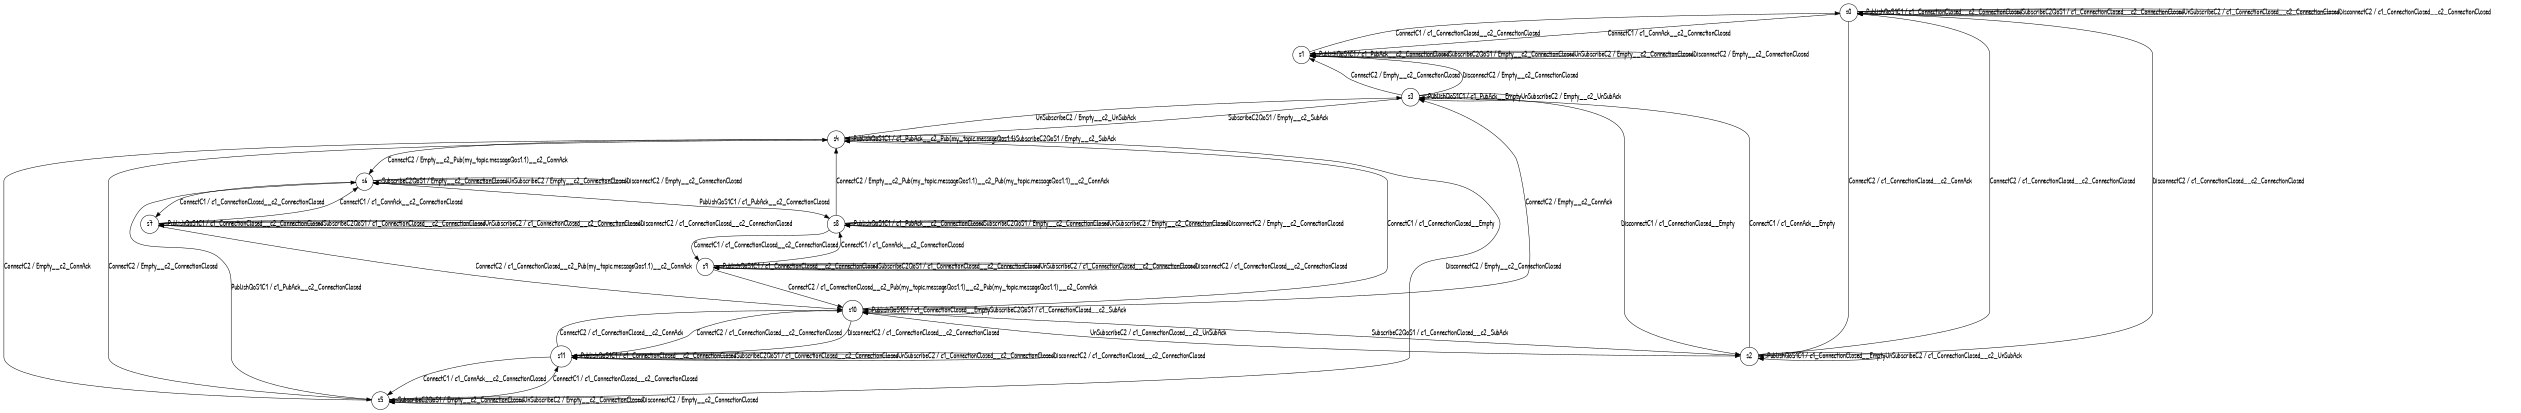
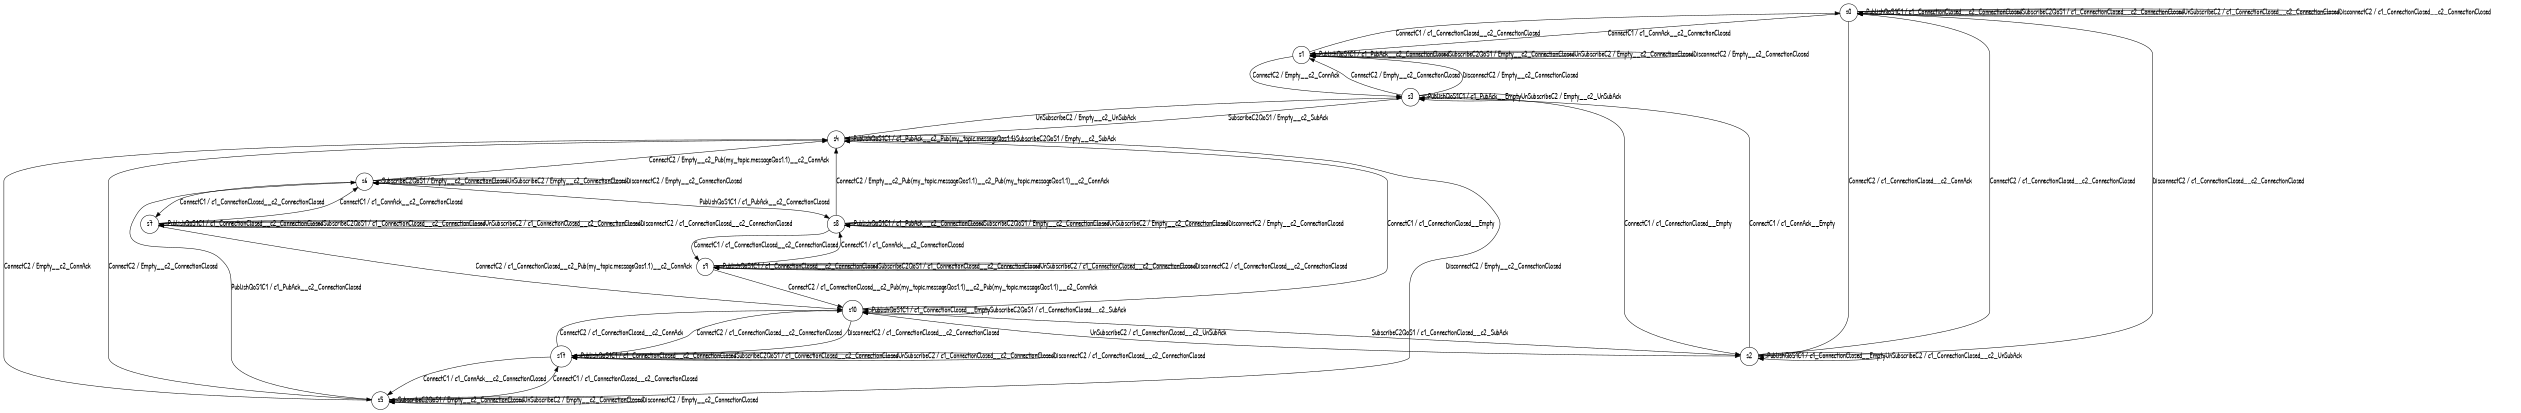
(597, 141) -> (598, 162)
(1678, 224) -> (1678, 224)
(1311, 298) -> (1297, 90)
(561, 356) -> (561, 356)
